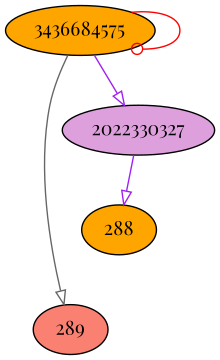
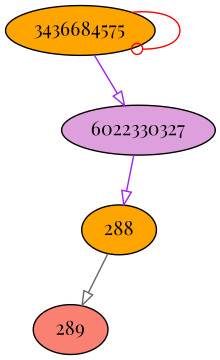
(138, 130) -> (138, 130)
(45, 172) -> (98, 273)
